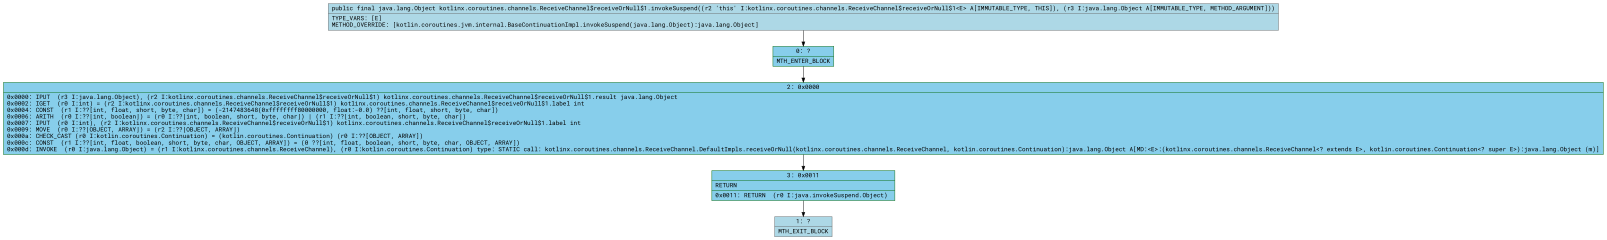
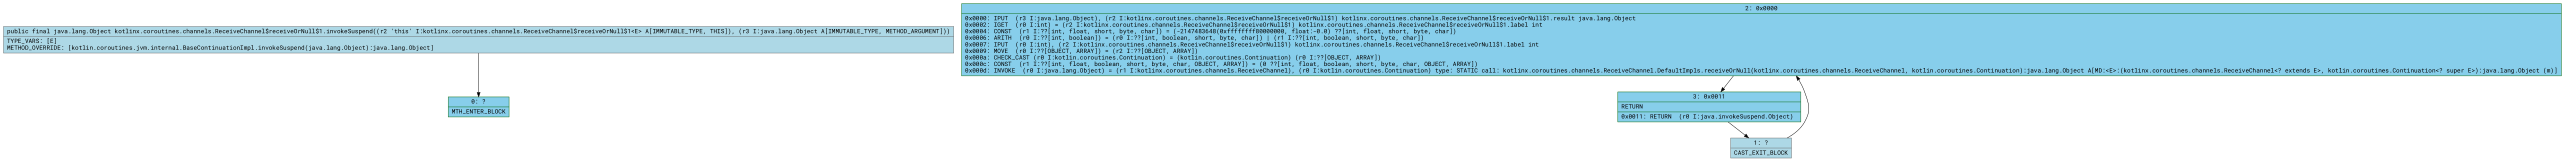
(803, 72) -> (1808, 112)
(803, 231) -> (1761, 153)
